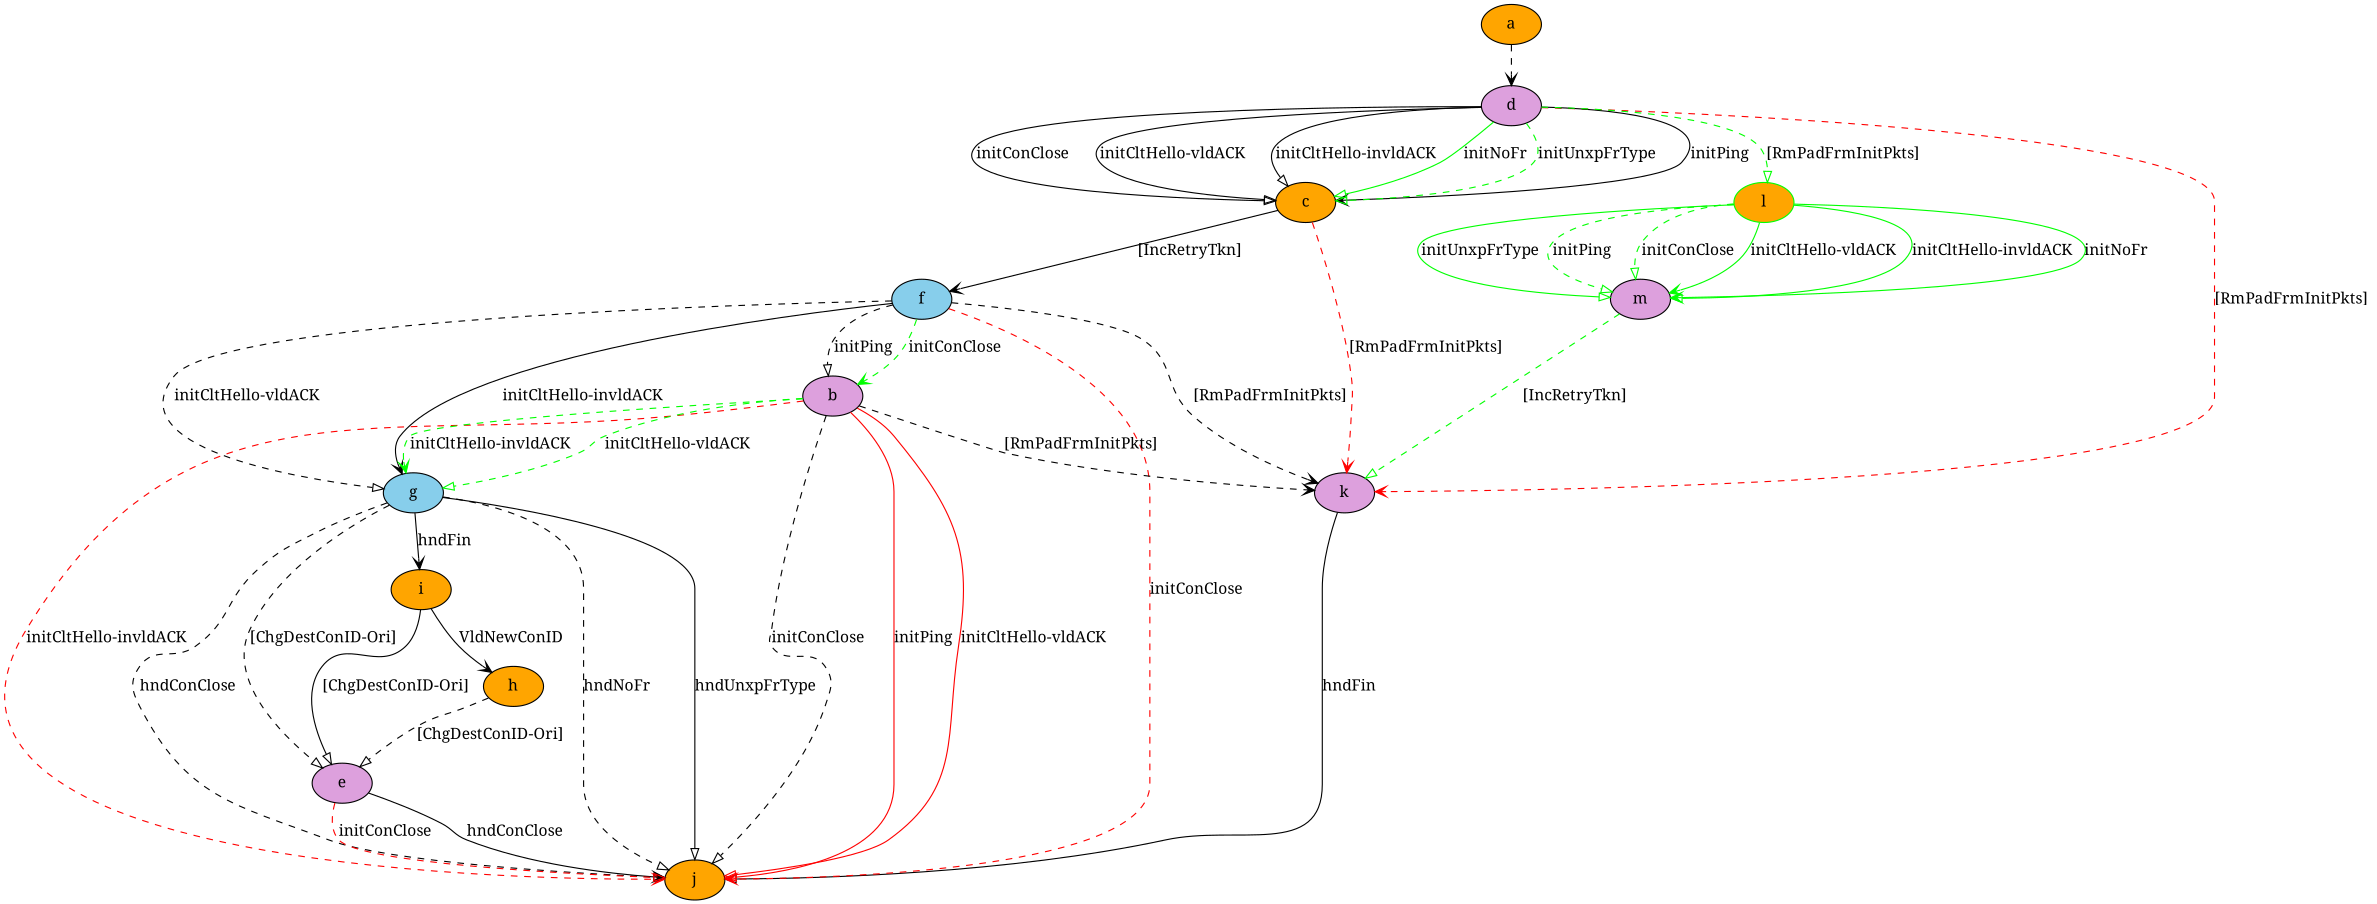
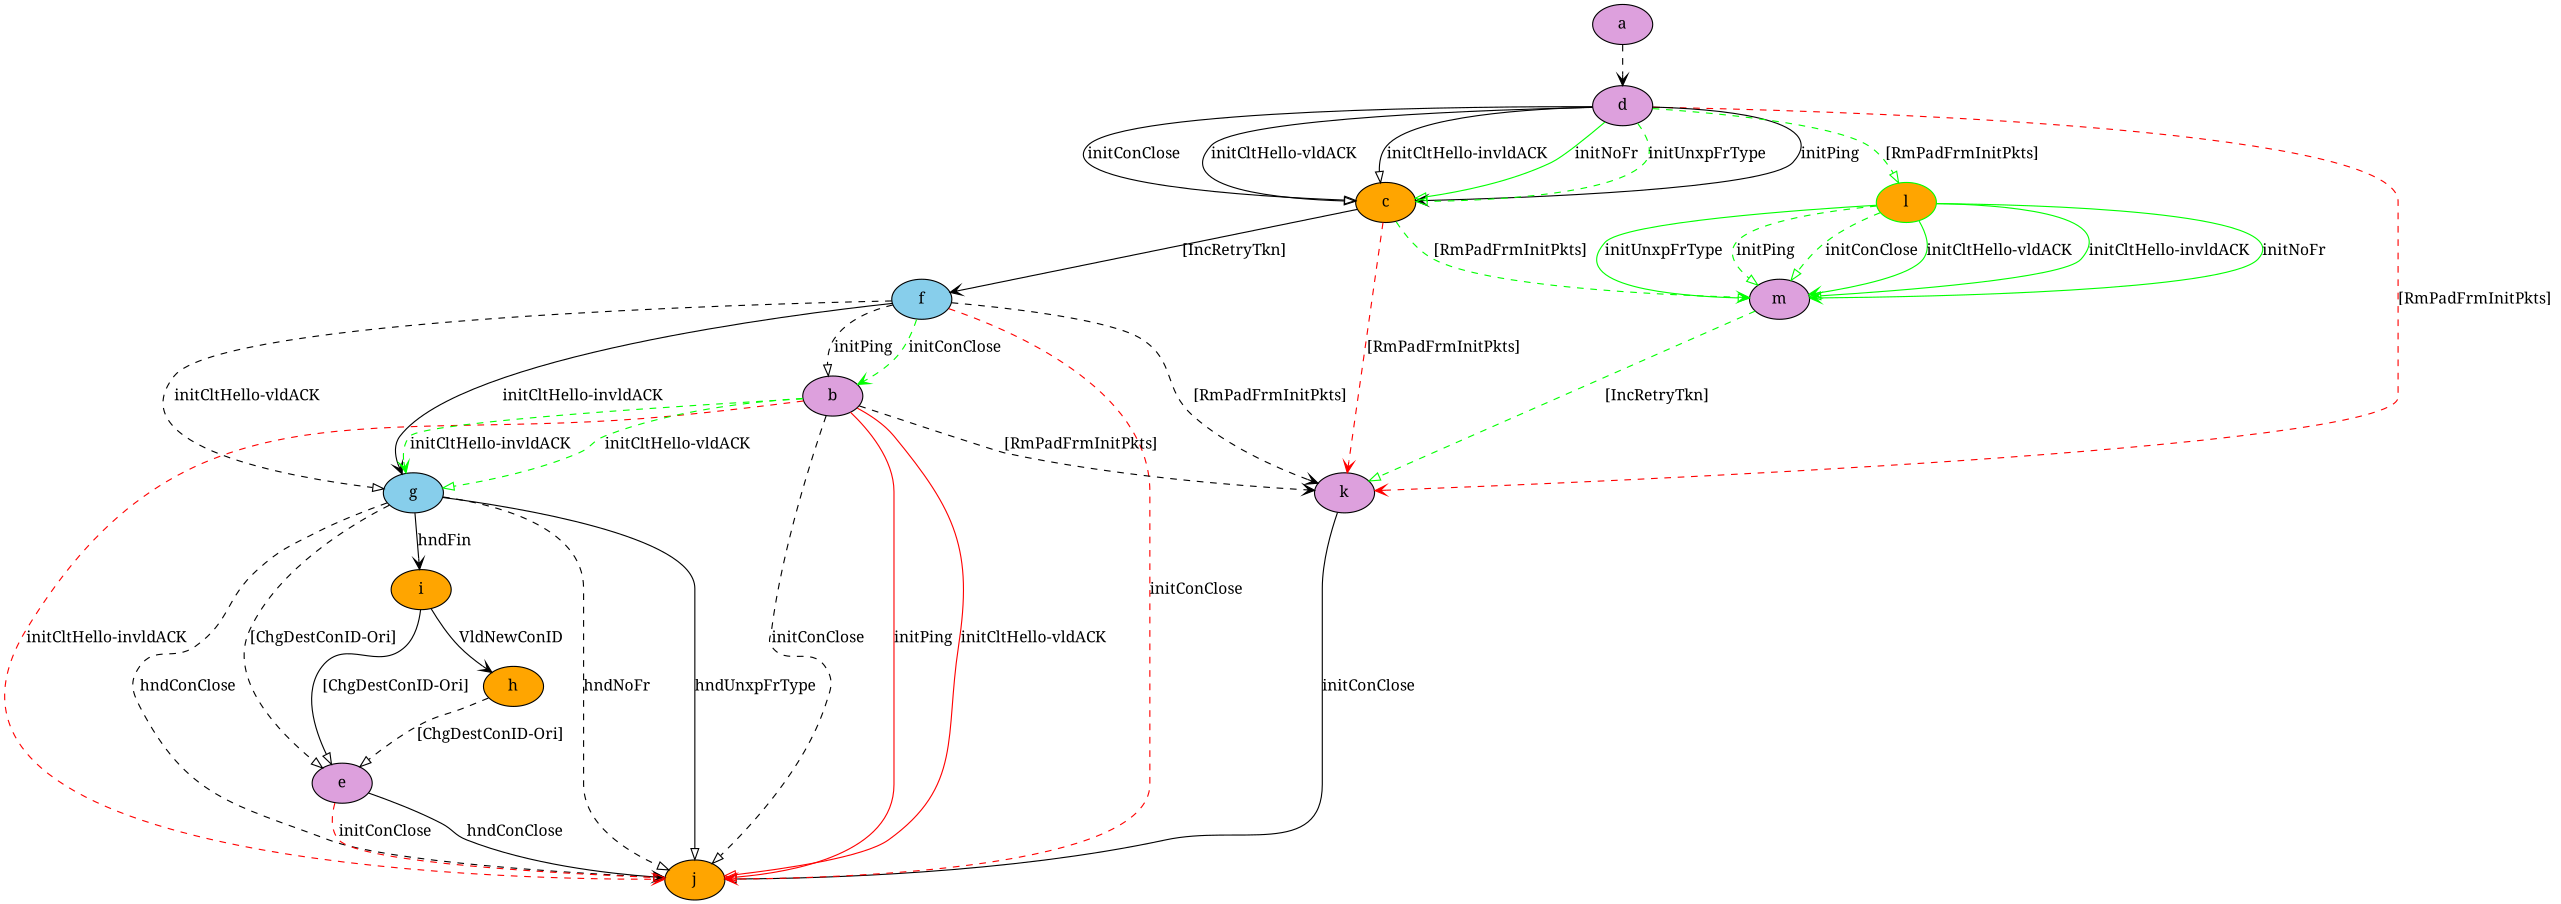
(1511, 24) -> (1623, 24)
none -> (1557, 286)
(1351, 686) -> (1371, 686)
